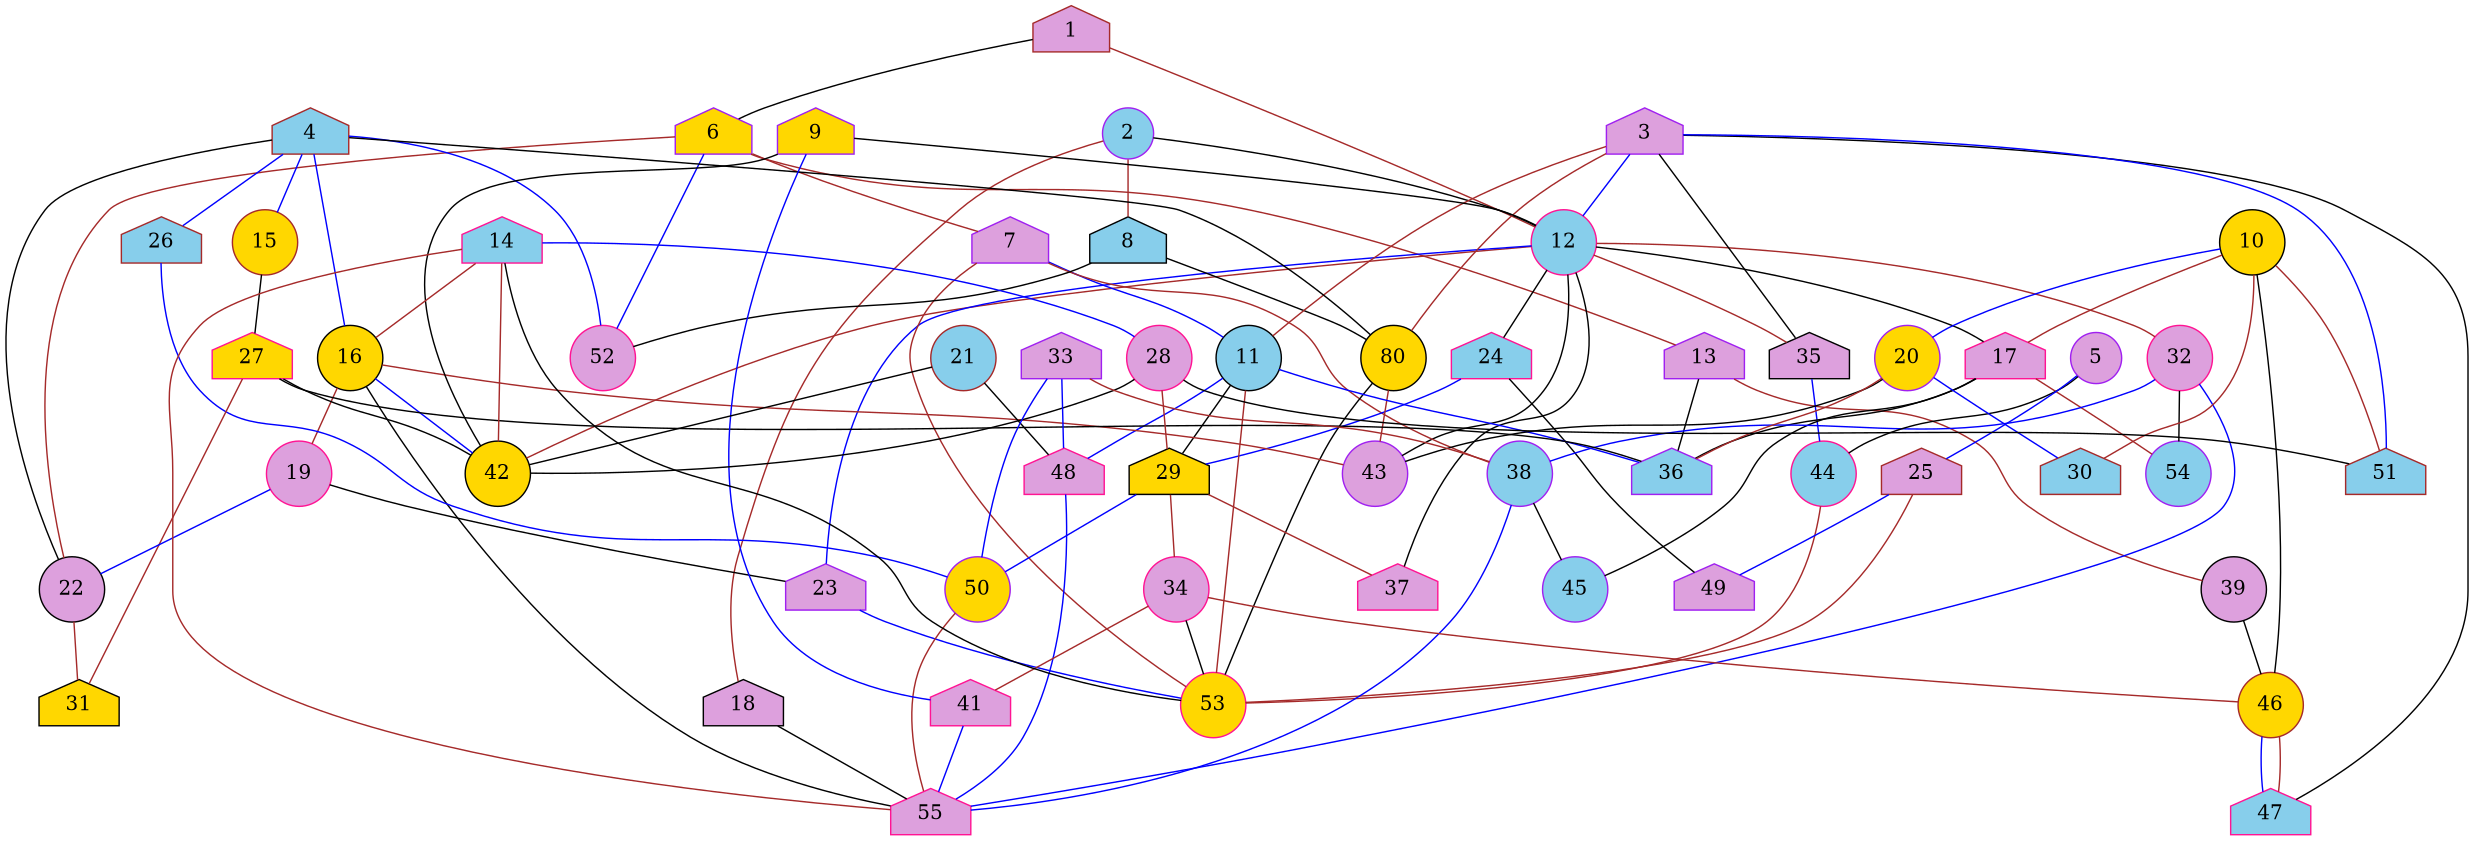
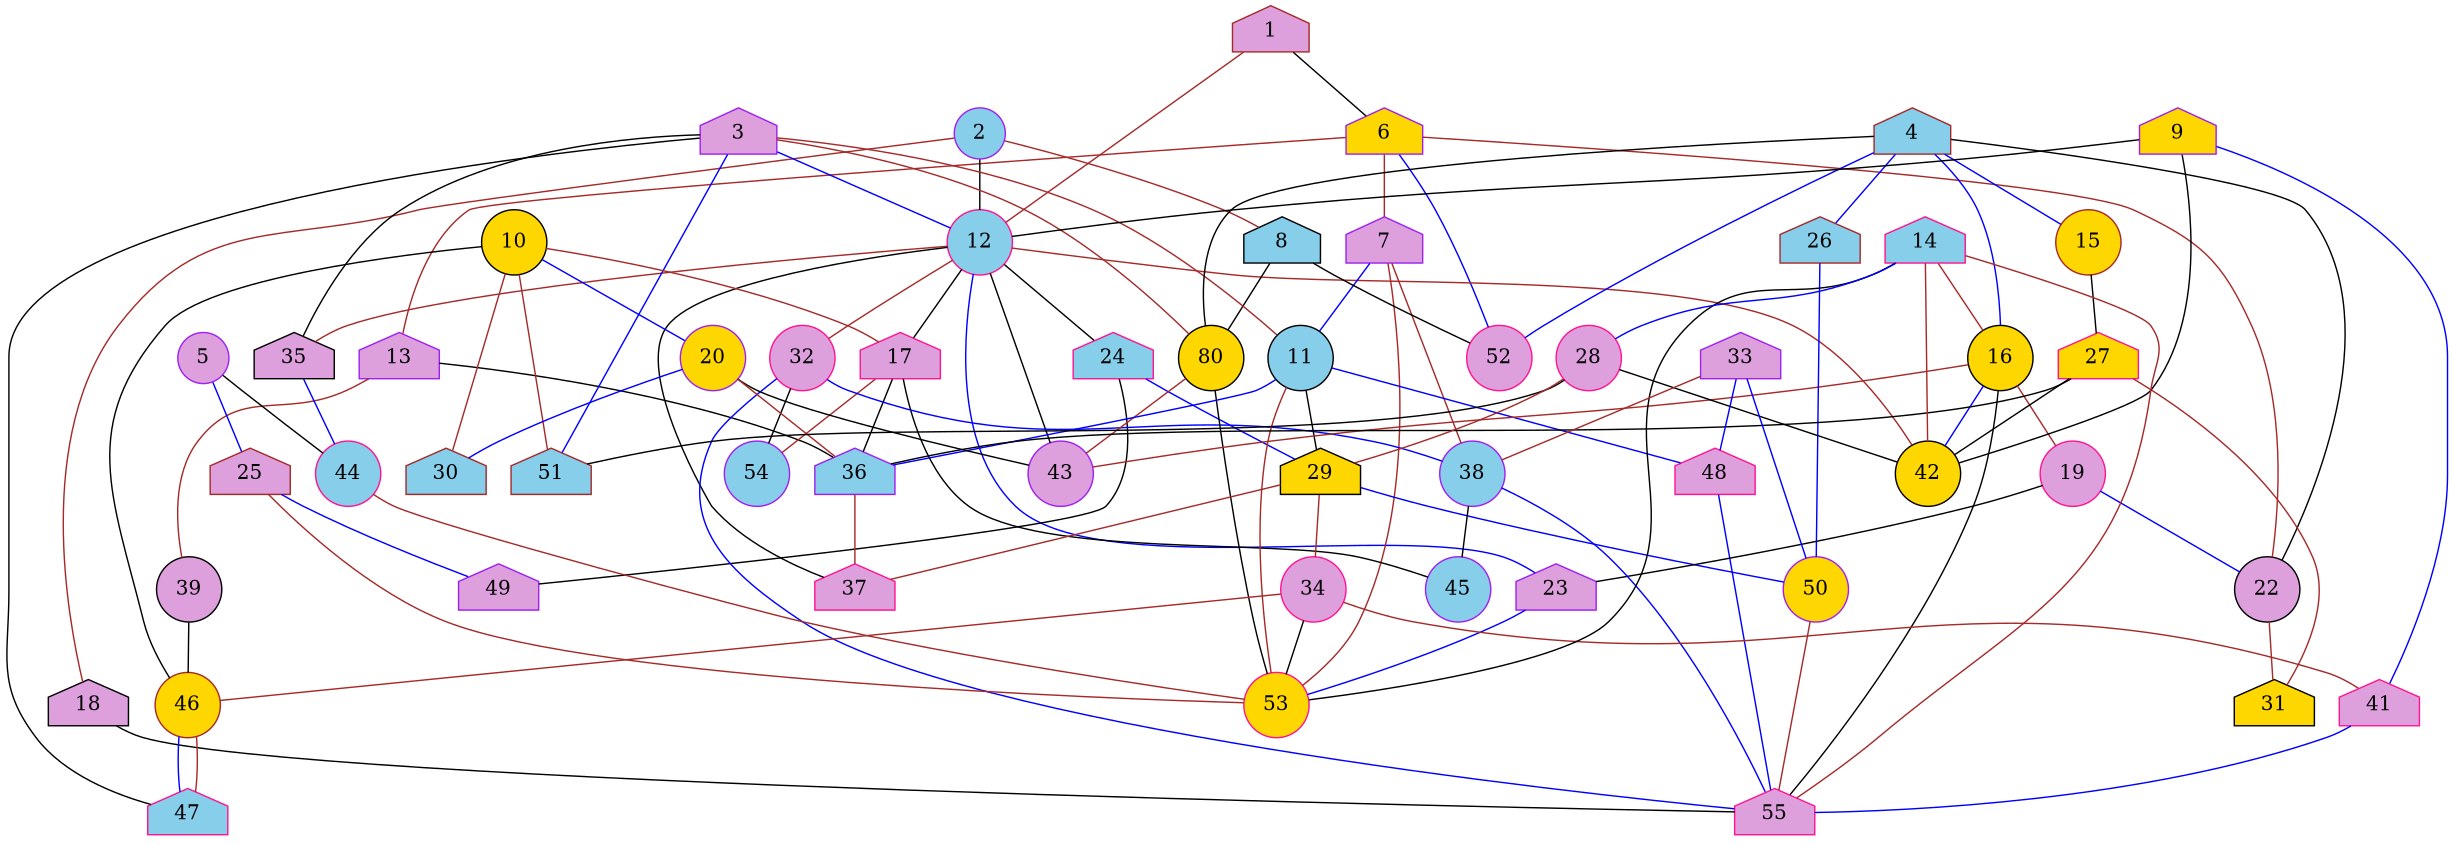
(963, 358) -> none
none -> (855, 529)
